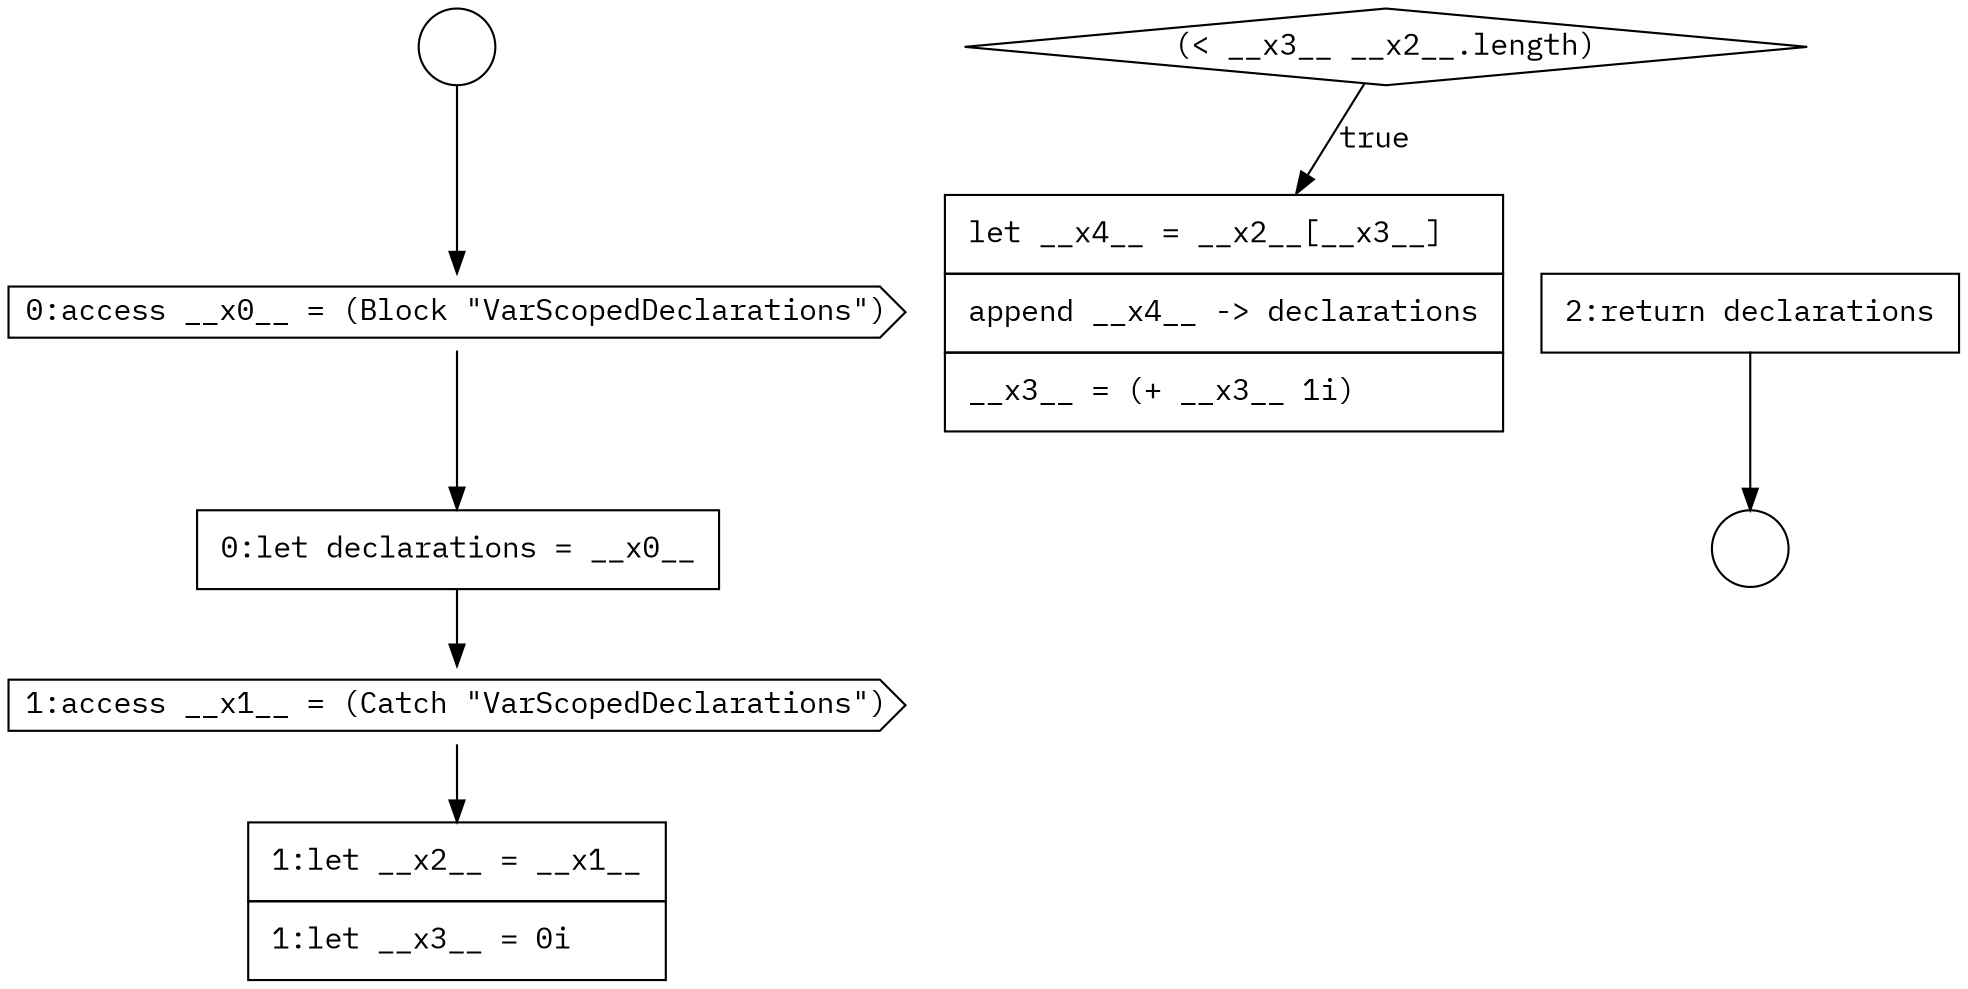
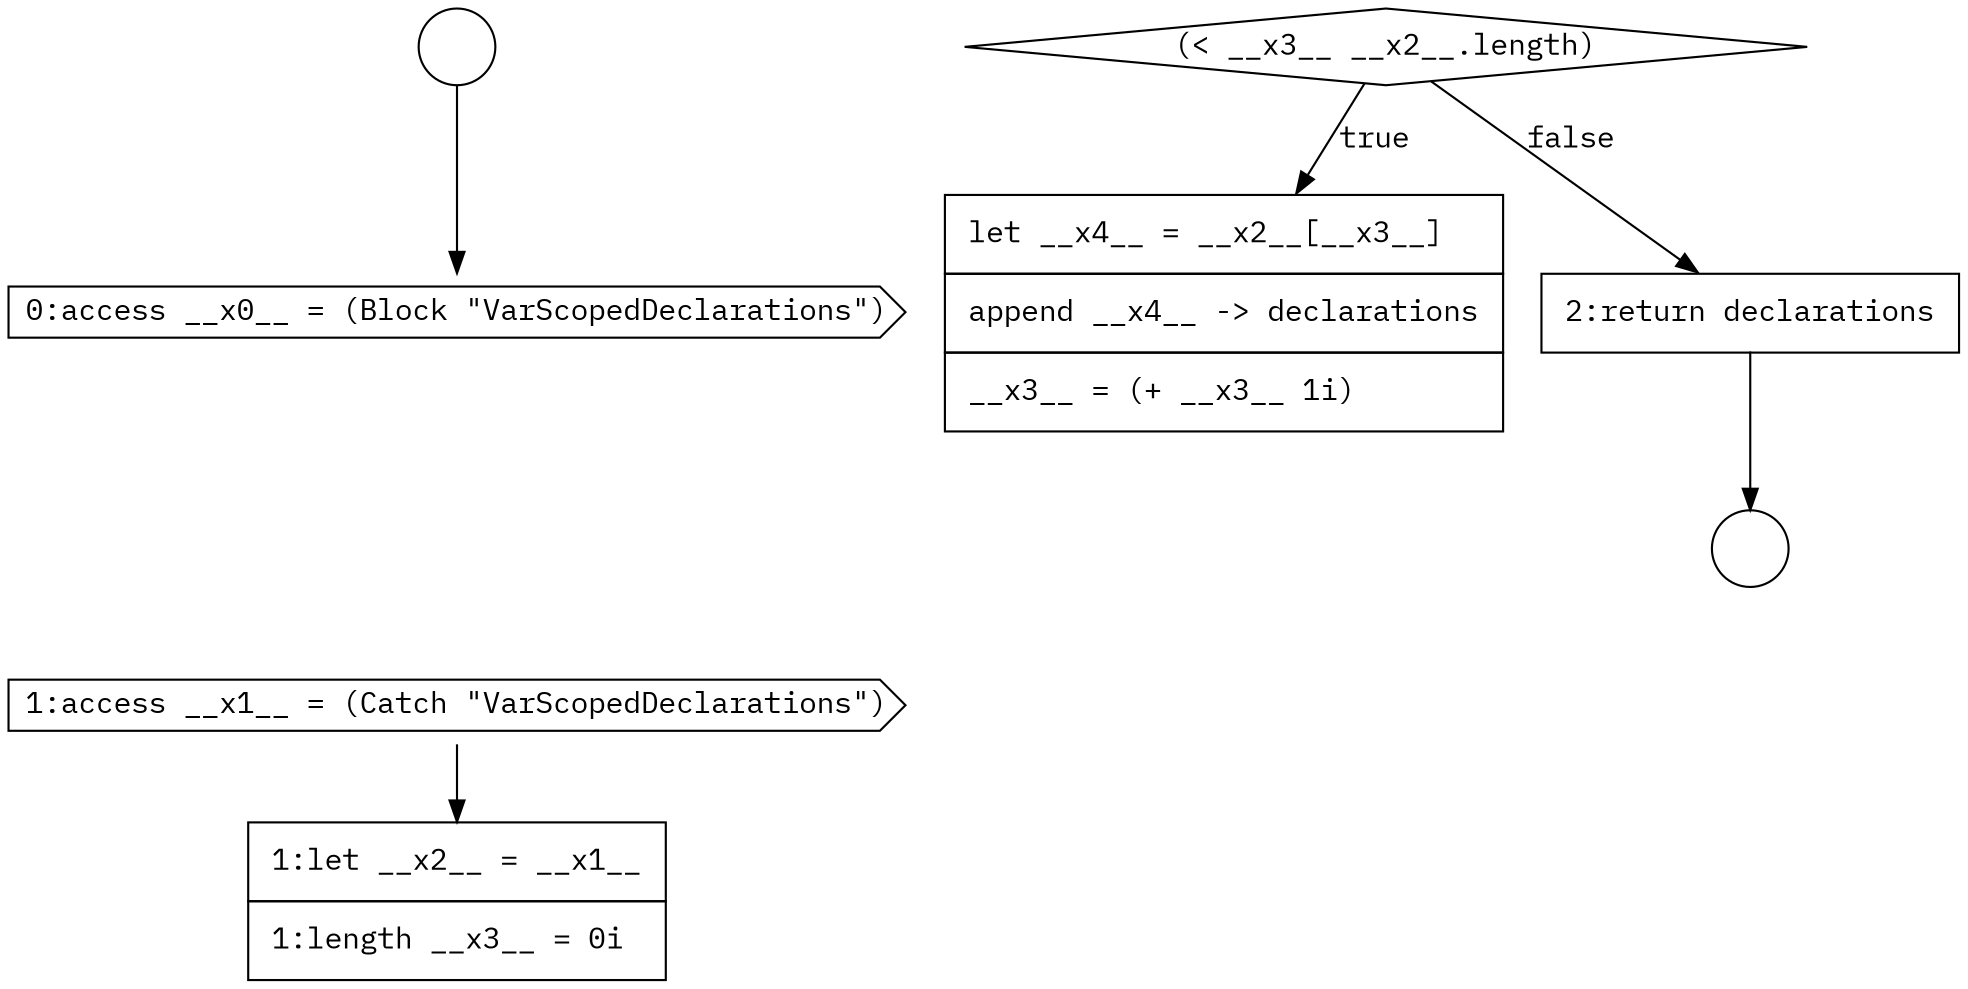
none -> (1556, 171)
(457, 549) -> none
(422, 940) -> (448, 940)
